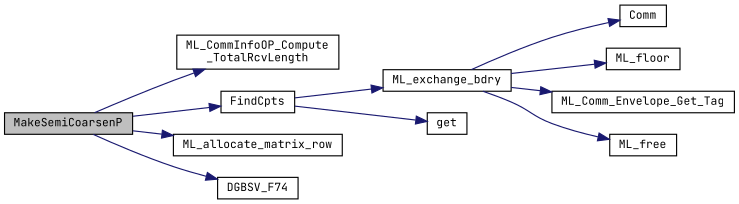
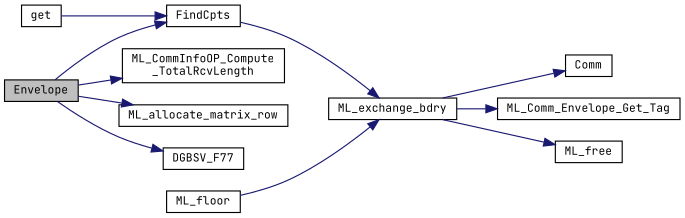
(553, 69) -> (309, 169)
(355, 113) -> (108, 16)
(69, 124) -> (41, 91)
(258, 188) -> (203, 159)
